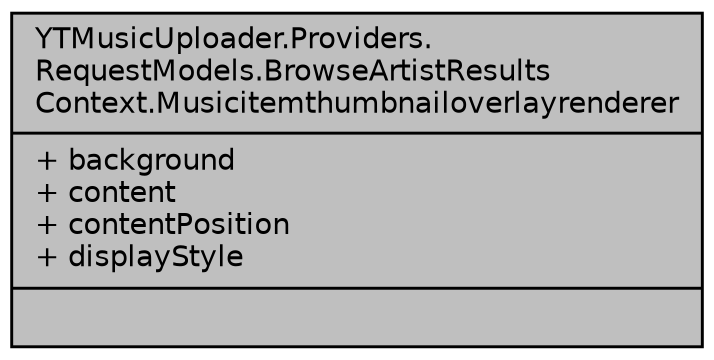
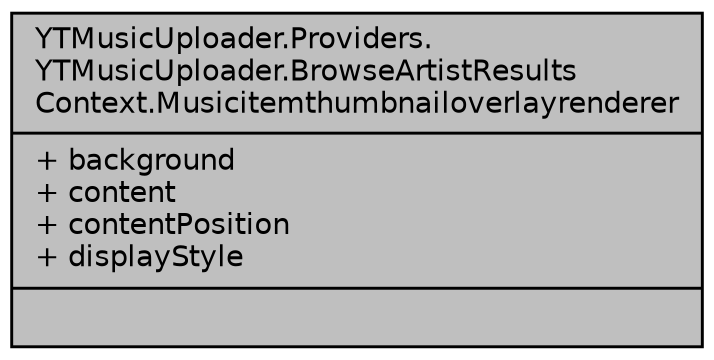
(294, 72) -> (307, 72)
